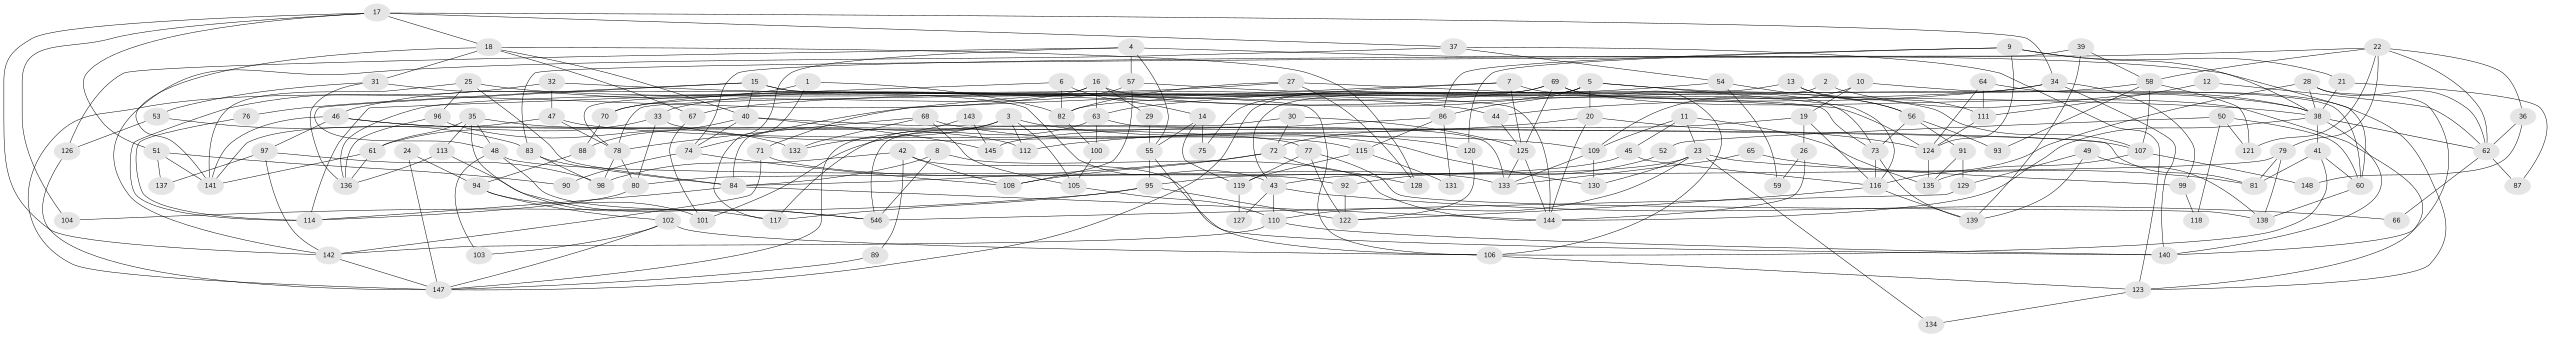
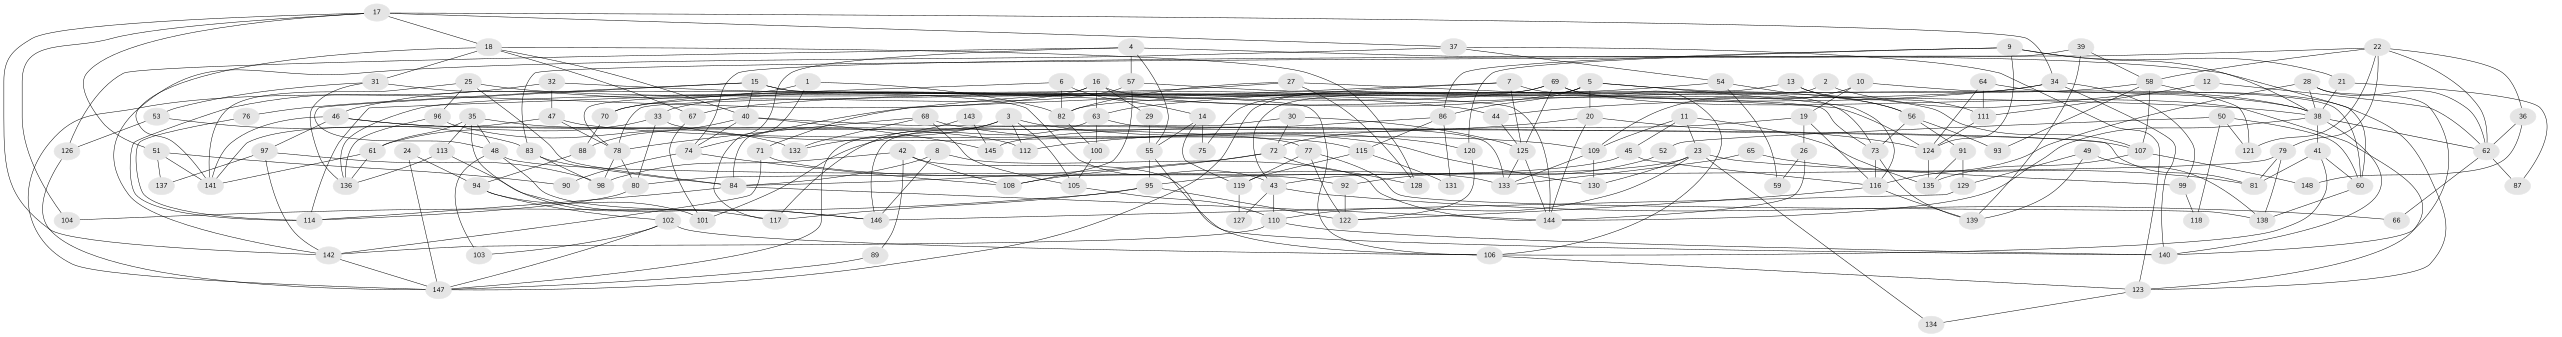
(876, 221) -> (876, 221)
